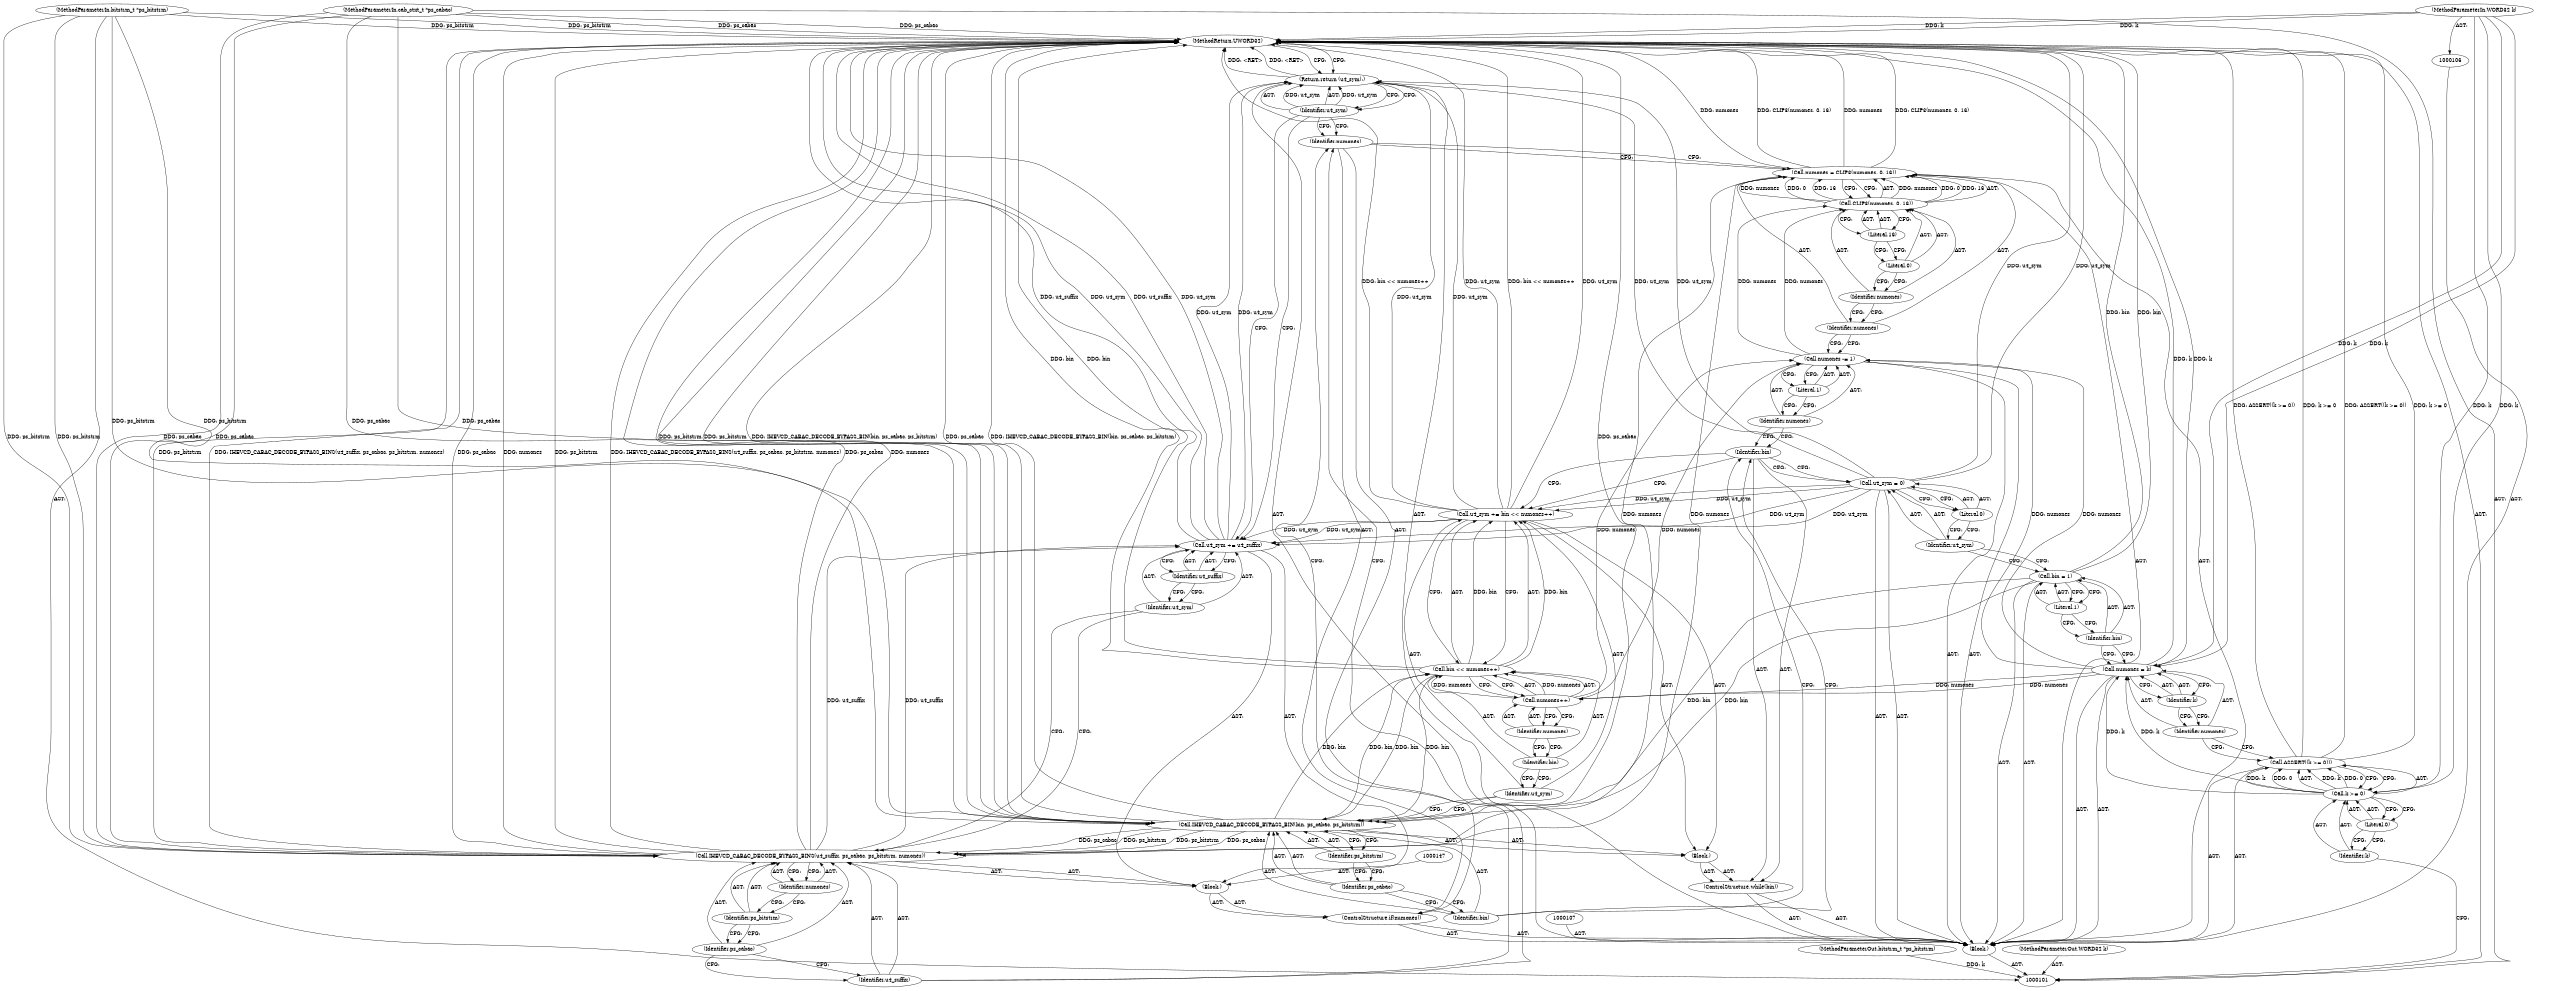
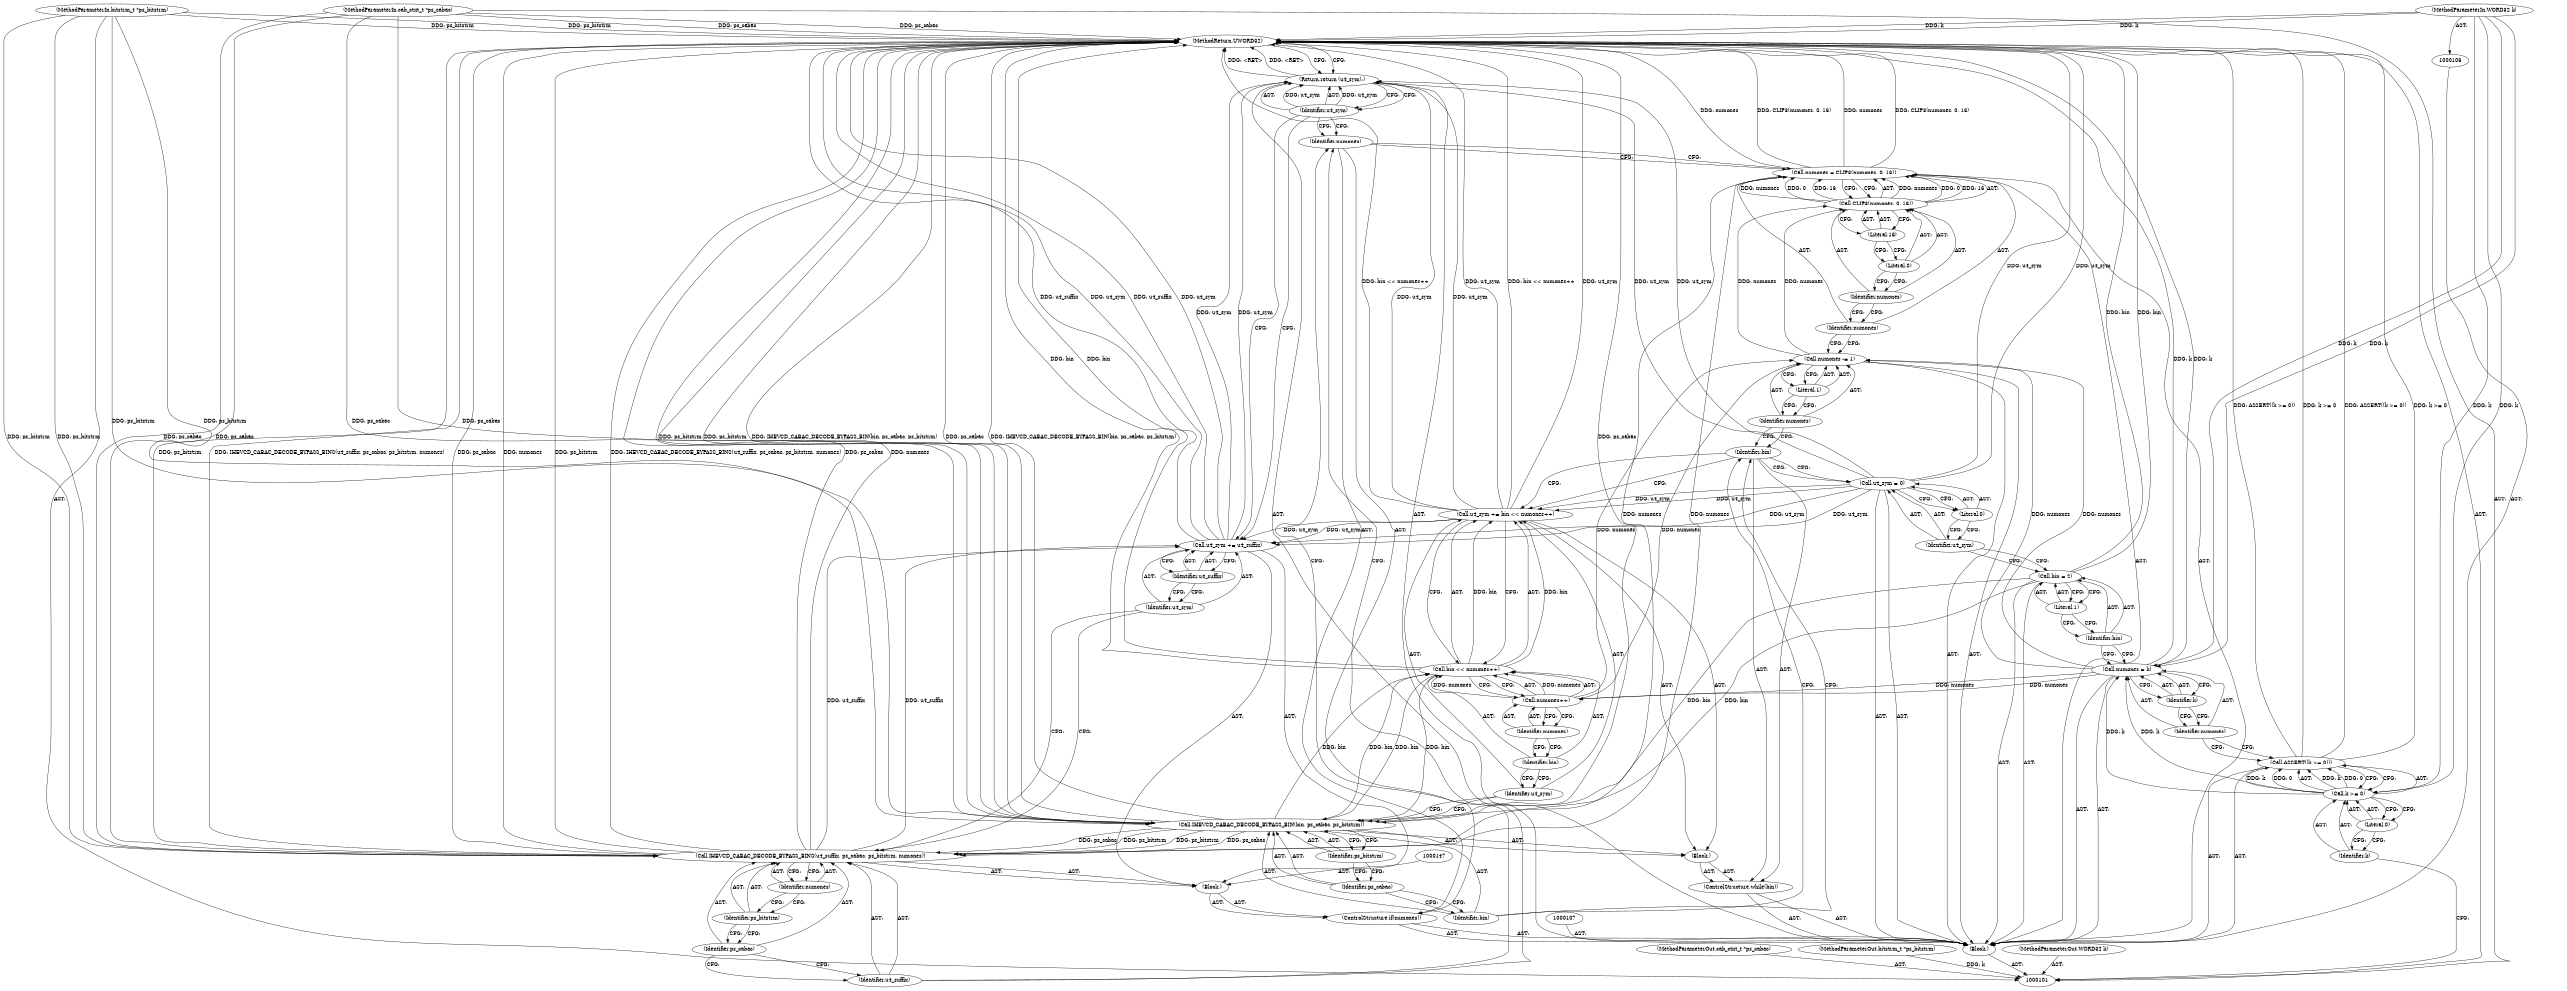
(2055, 577) -> (2055, 577)
none -> (1714, 949)
